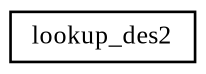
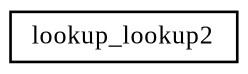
(103, 37) -> (124, 37)
